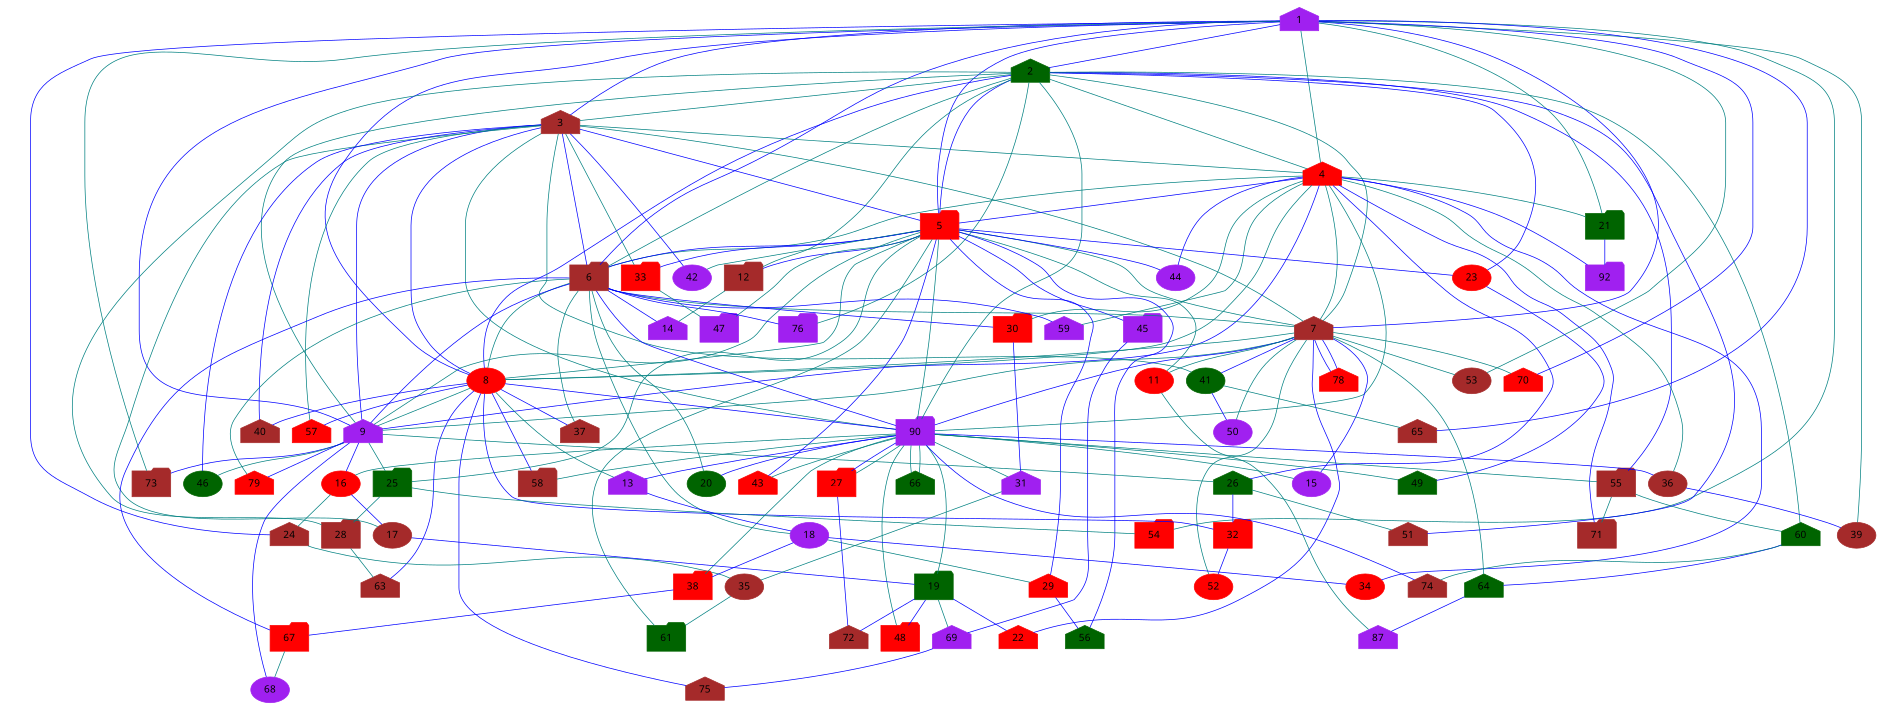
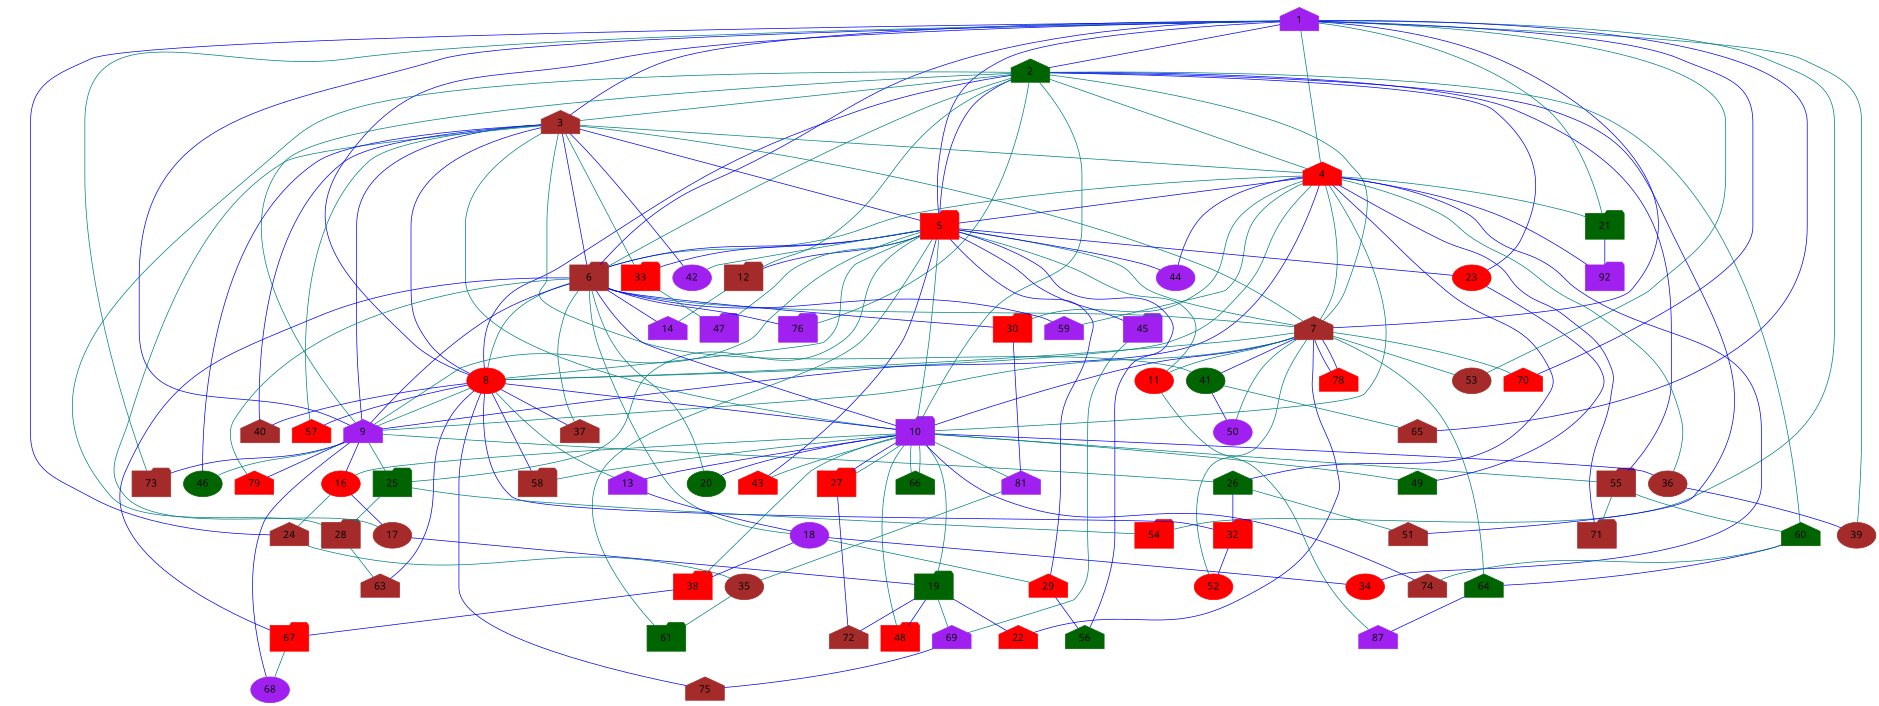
(915, 432) -> (915, 432)
(1021, 484) -> (1021, 484)
(1312, 484) -> none
(1088, 503) -> (1088, 503)
